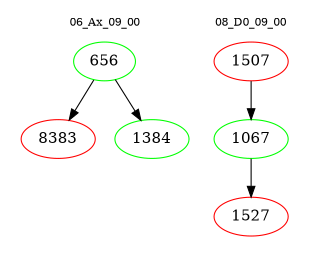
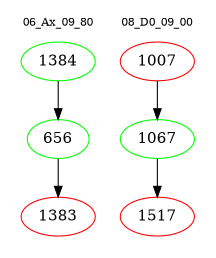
(105, 23) -> (58, 23)
(251, 61) -> (157, 61)
(125, 95) -> (58, 95)
(58, 139) -> (58, 217)
(251, 217) -> (157, 217)
